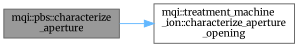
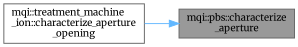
(132, 24) -> (157, 24)
